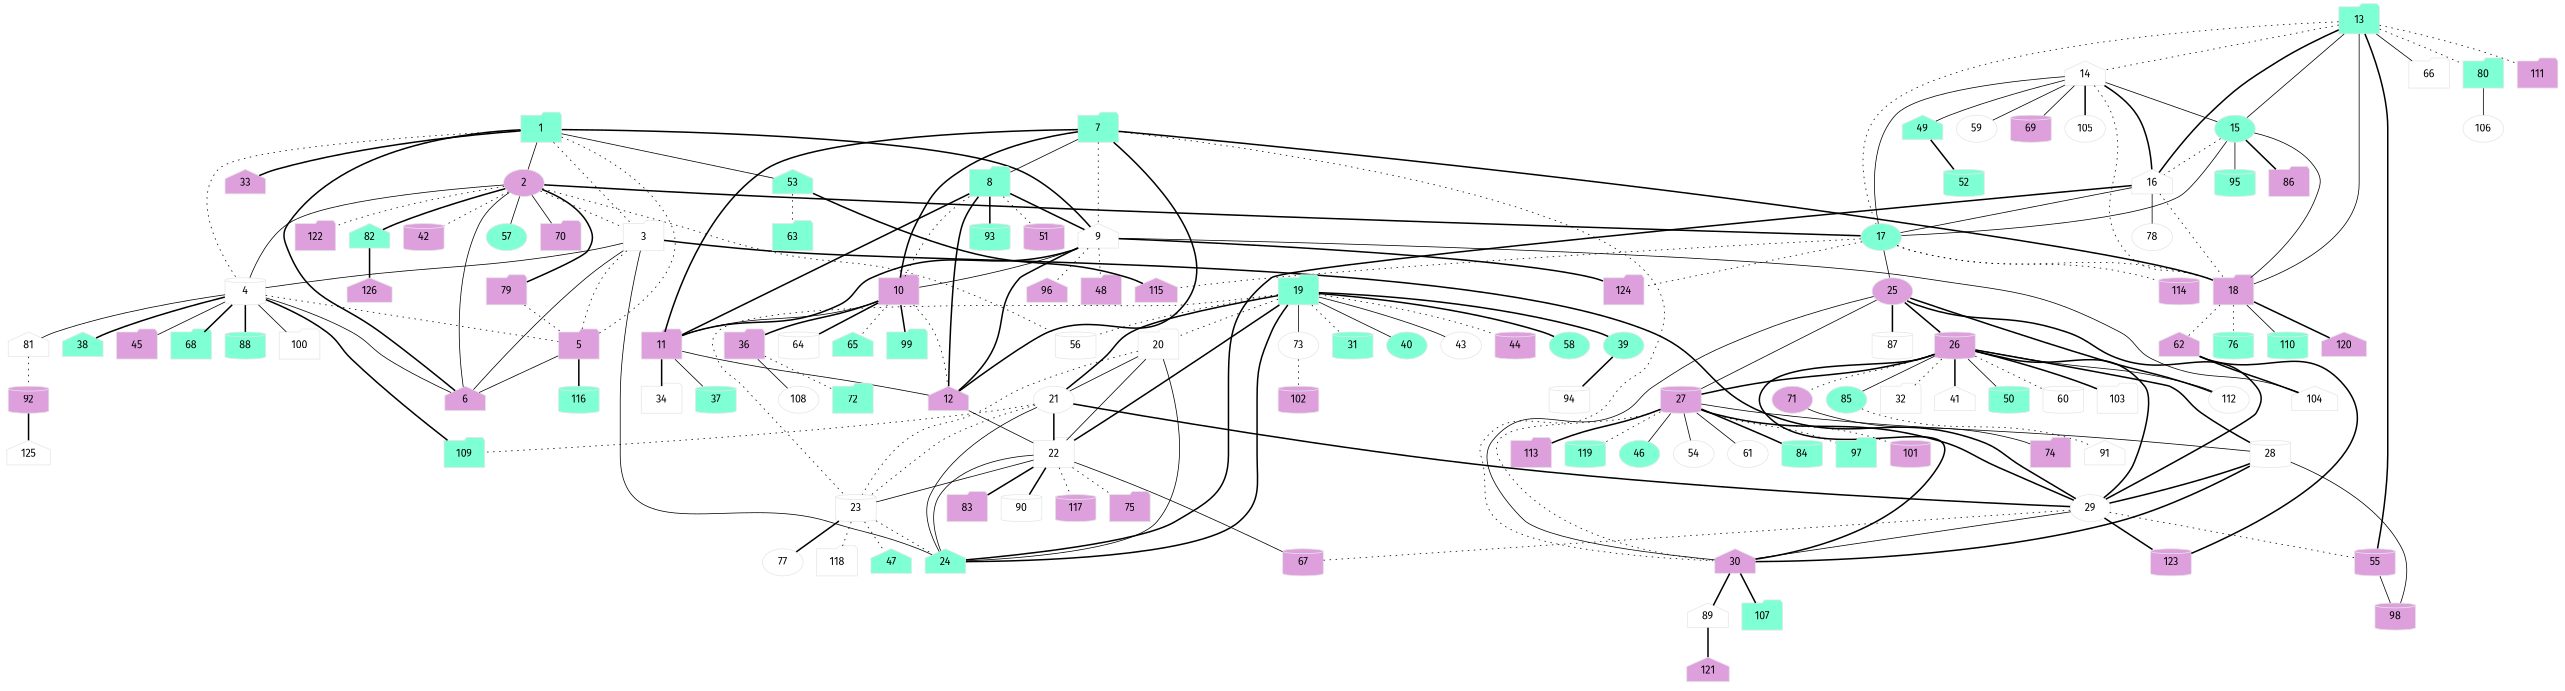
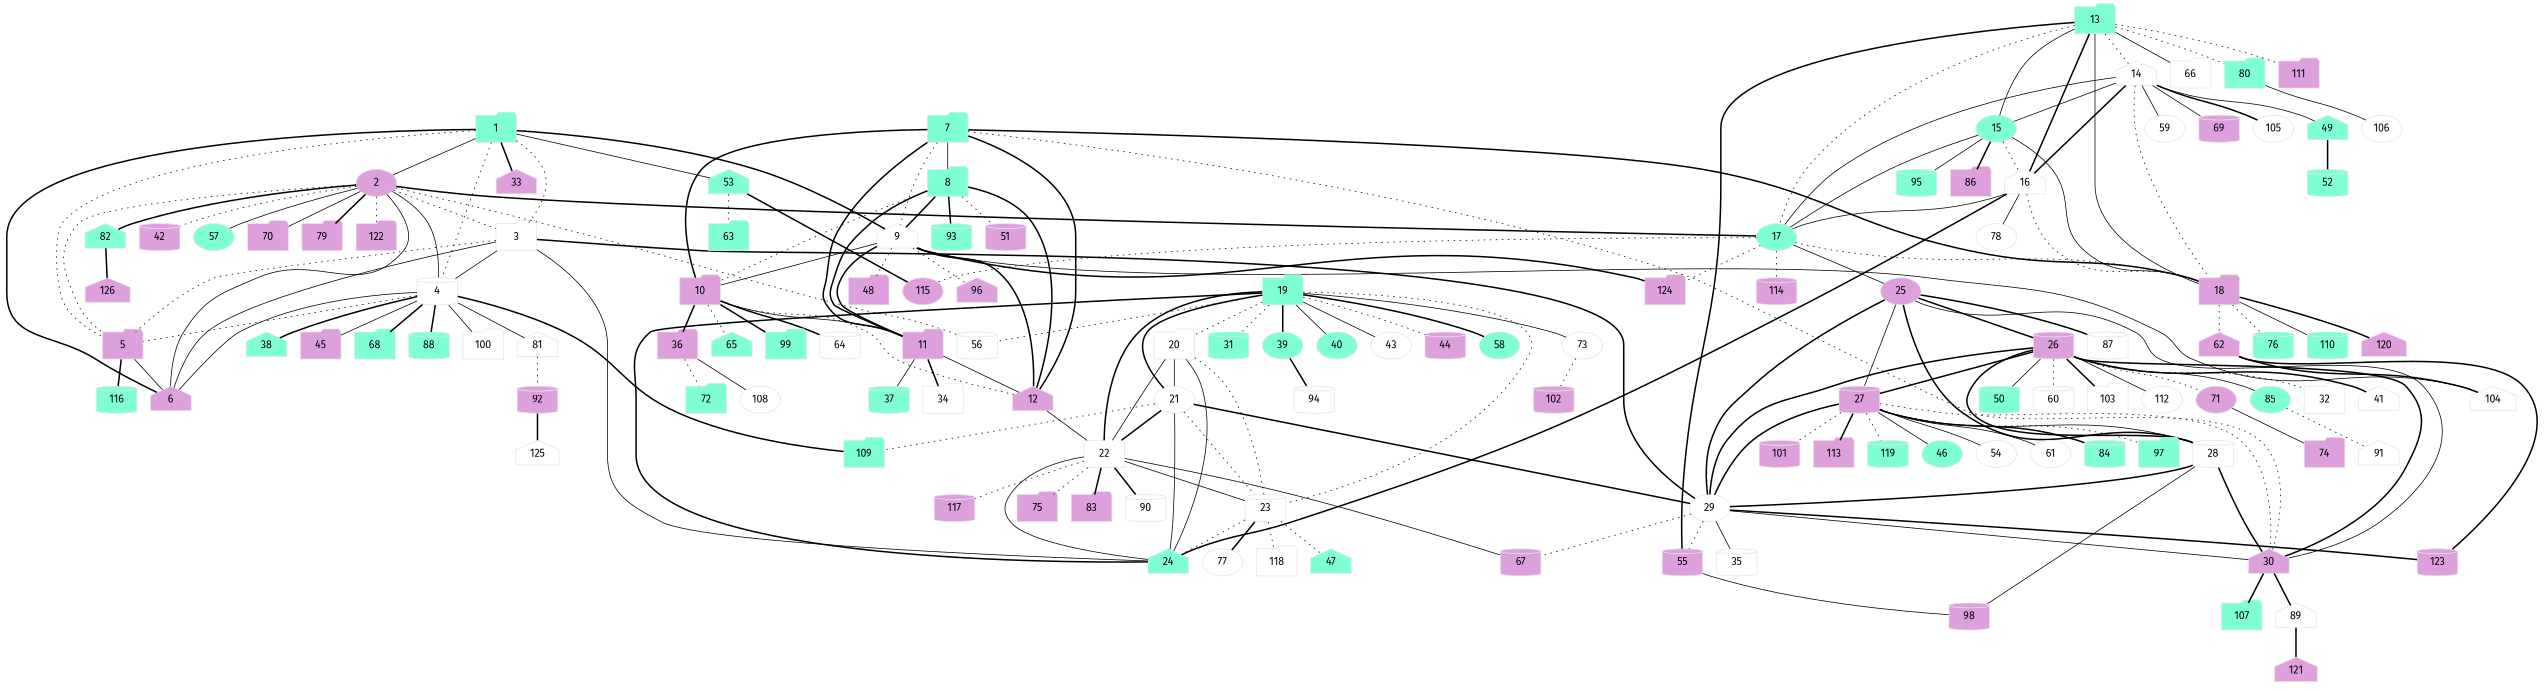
(1156, 291) -> (923, 291)
(546, 321) -> (154, 204)
(2060, 347) -> (2040, 439)
none -> (1737, 562)
